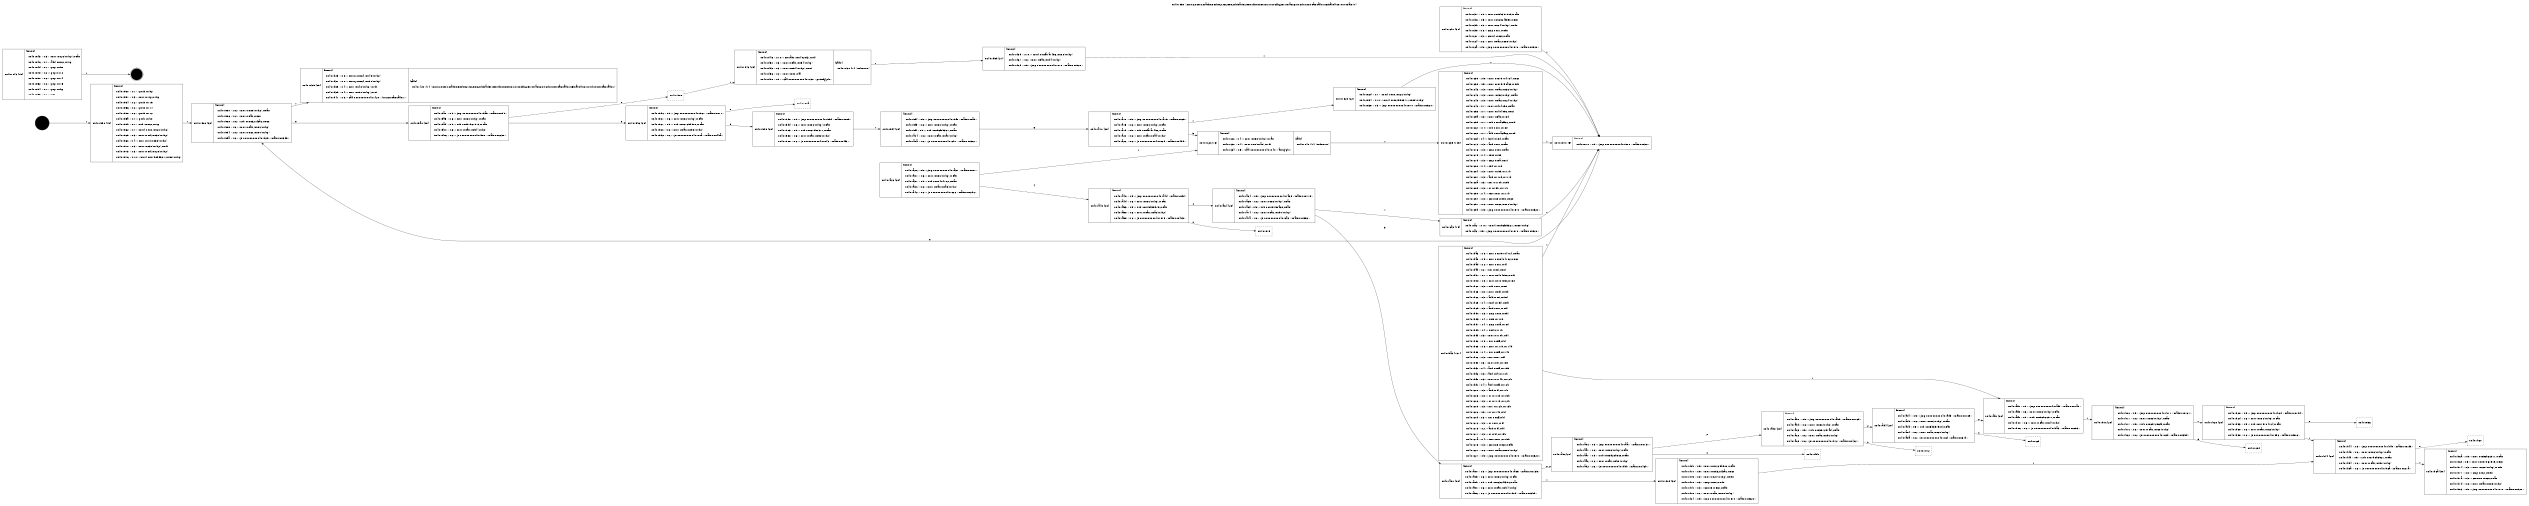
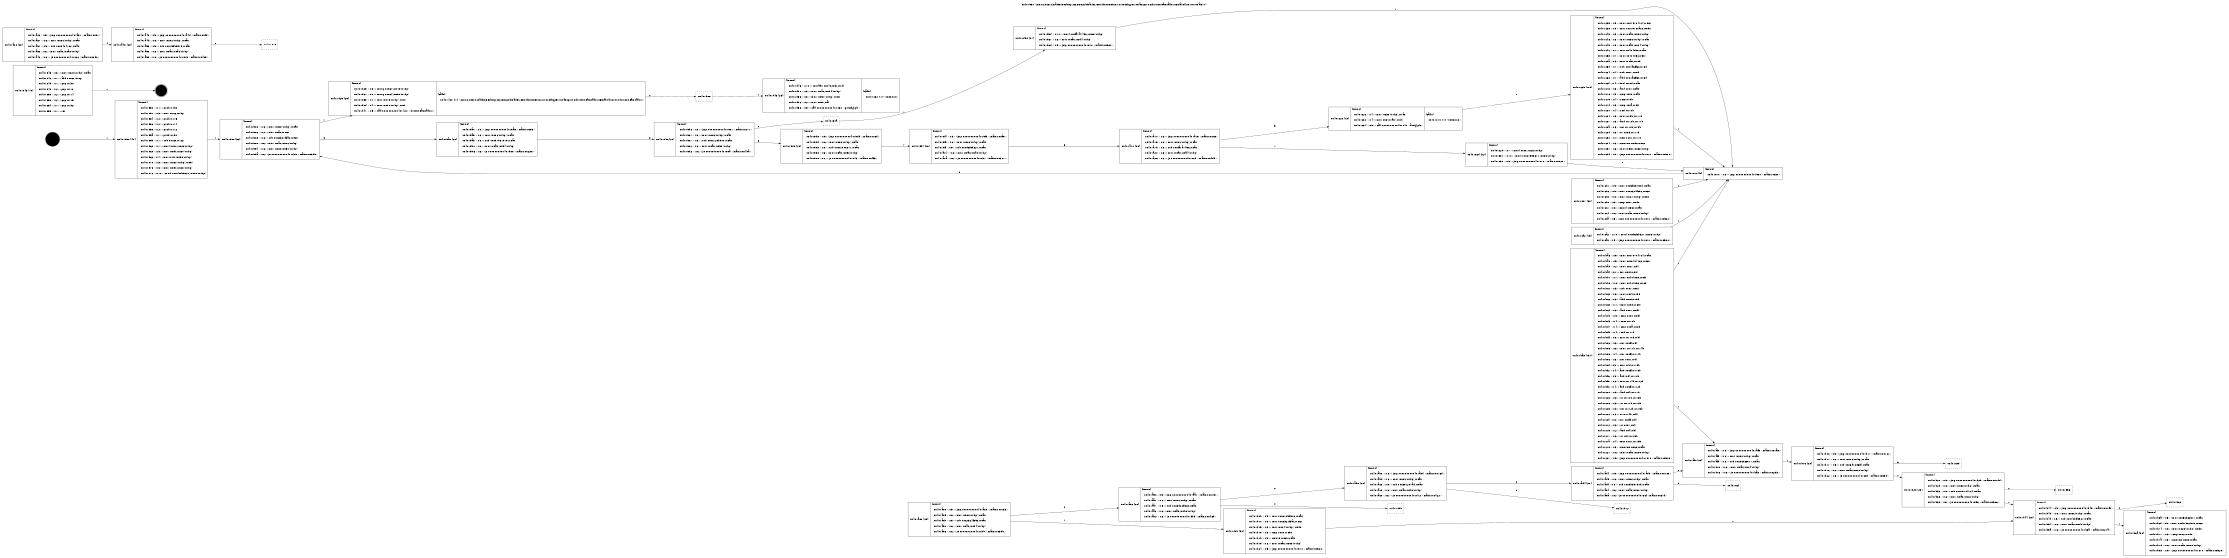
(926, 63) -> (945, 99)
(588, 108) -> (670, 97)
(1088, 163) -> none
(1264, 206) -> none
